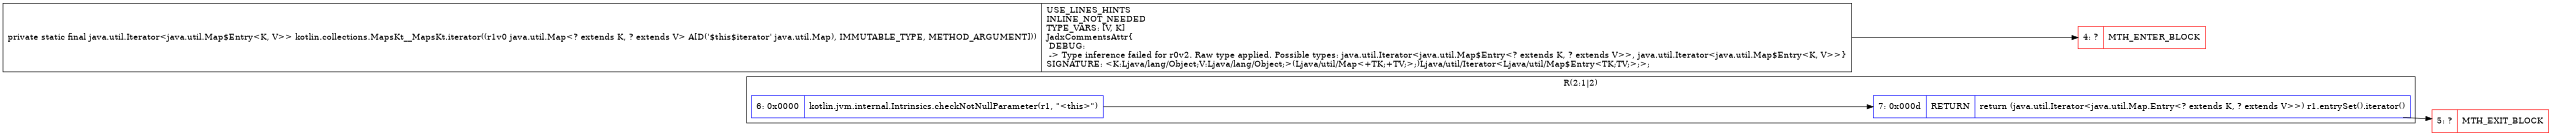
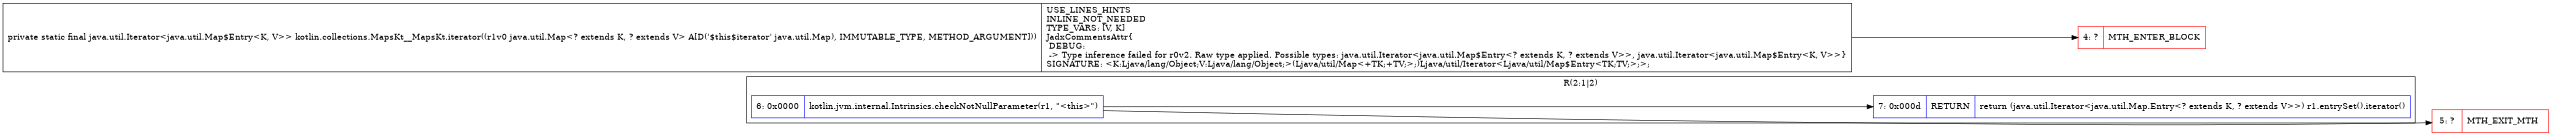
(2412, 118) -> (1566, 119)
(2503, 121) -> (2503, 121)
